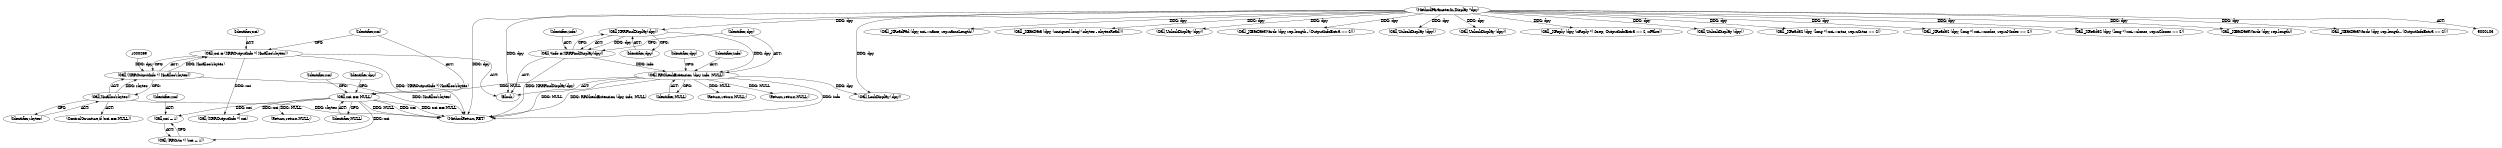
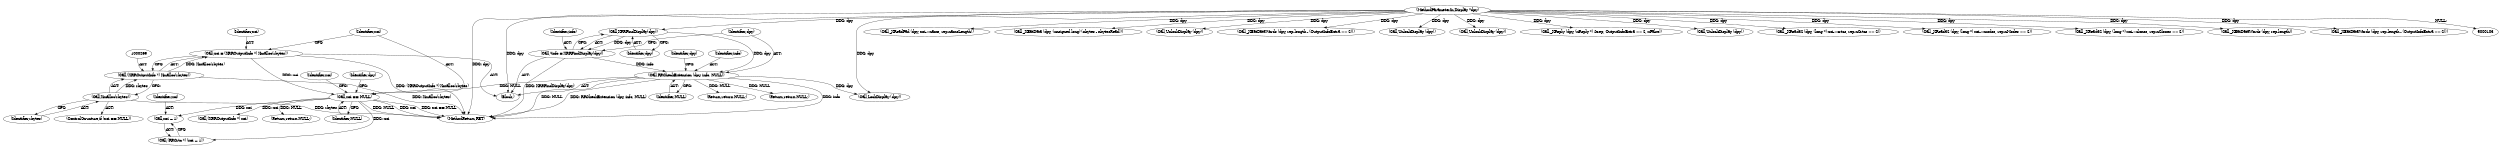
(2441, 21) -> (2441, 21)
(144, 65) -> (144, 65)
(235, 85) -> (290, 83)
